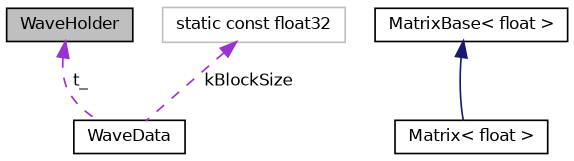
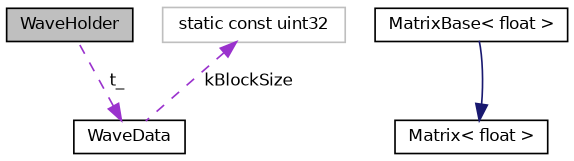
(254, 25) -> (254, 25)
(460, 89) -> (482, 72)
(71, 95) -> (95, 73)
